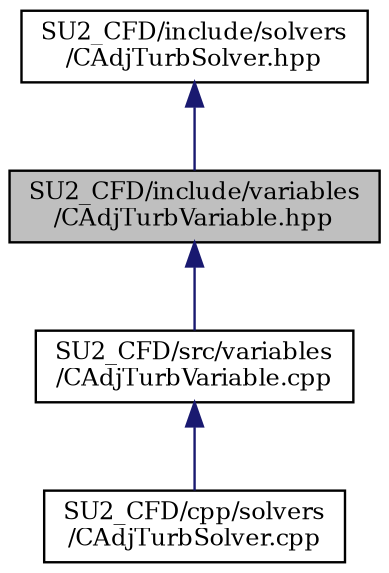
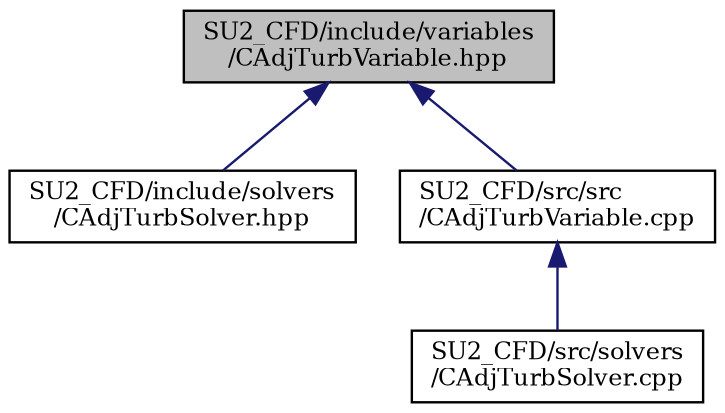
(195, 139) -> (266, 134)
(195, 366) -> (557, 207)
(195, 526) -> (557, 366)
